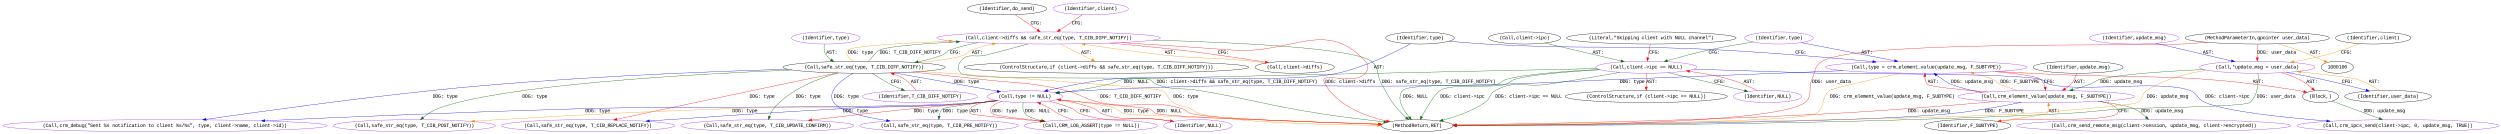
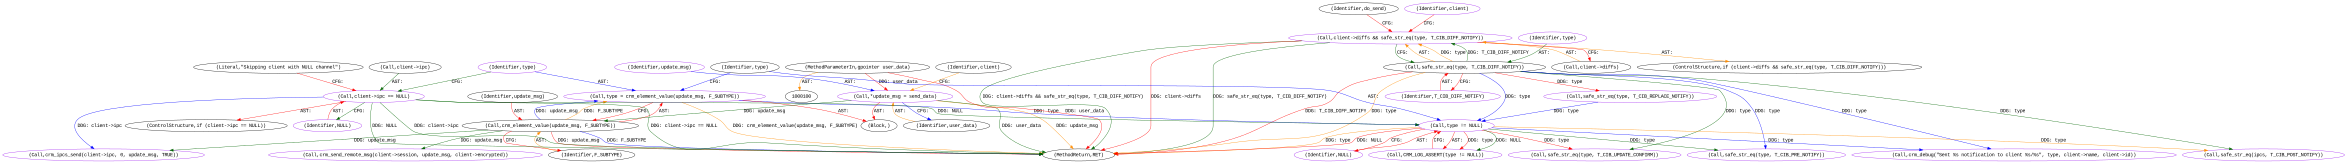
(2257, 67) -> (895, 96)
(886, 82) -> (1459, 81)
(2046, 96) -> (550, 126)
(823, 110) -> (1542, 111)
(2356, 110) -> (331, 140)
(414, 126) -> (2263, 155)
